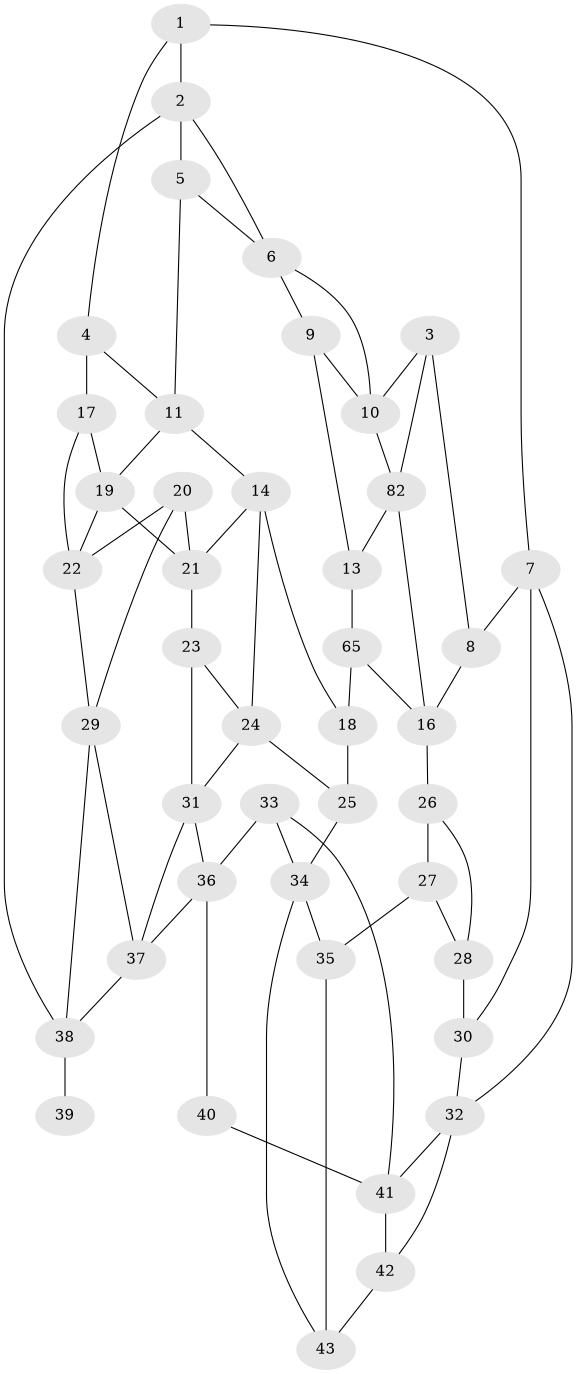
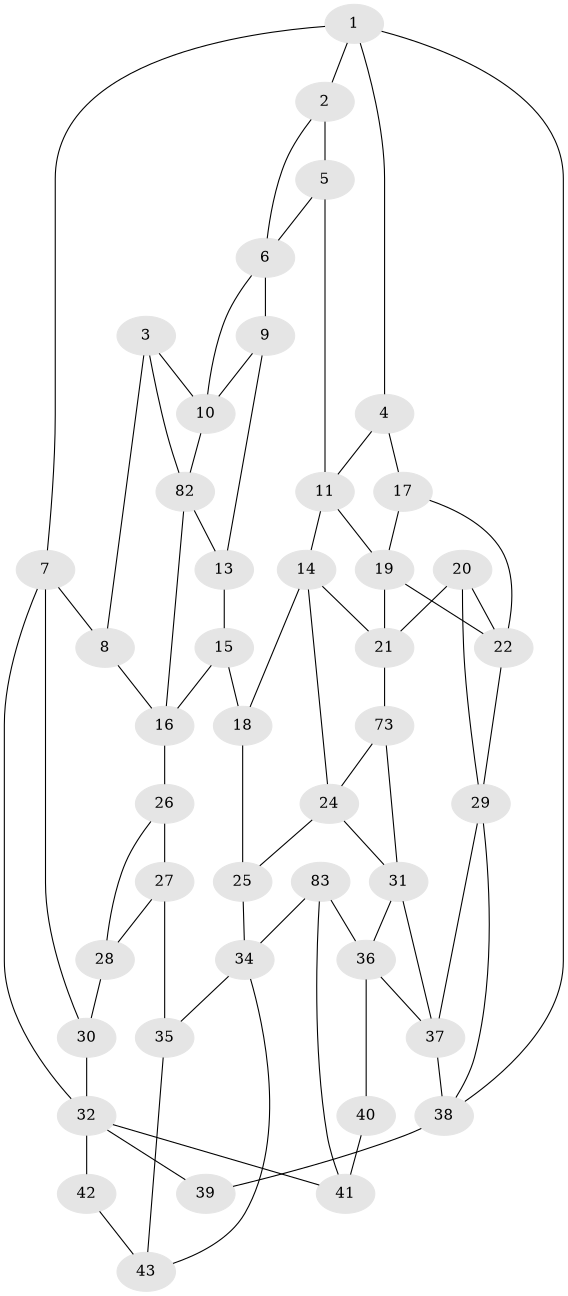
(4, 543) -> (563, 534)
(192, 648) -> (385, 726)
(352, 648) -> (224, 648)
(270, 804) -> (321, 882)
none -> (146, 1155)
(386, 1233) -> none
